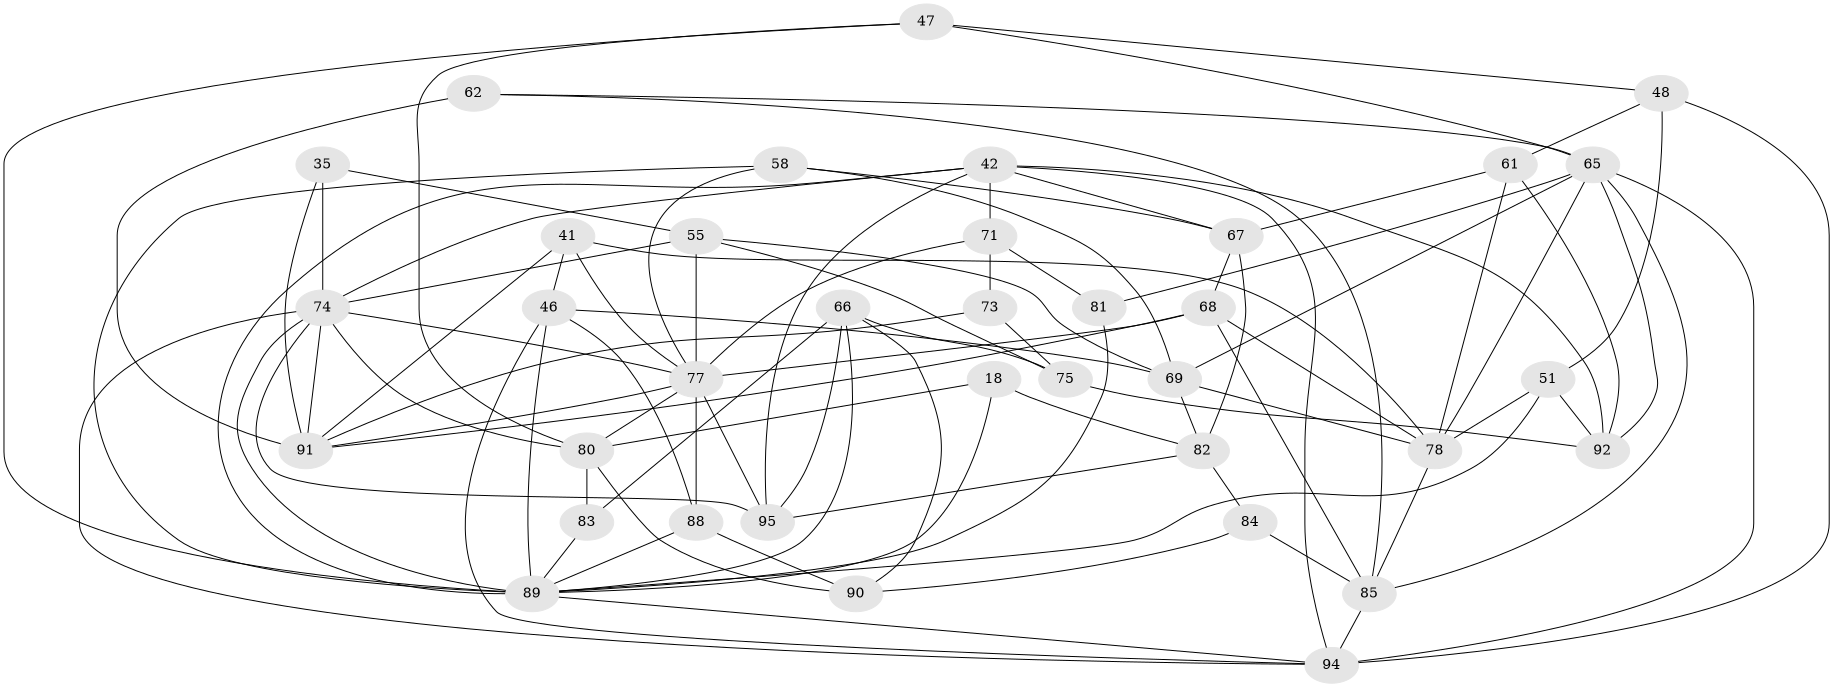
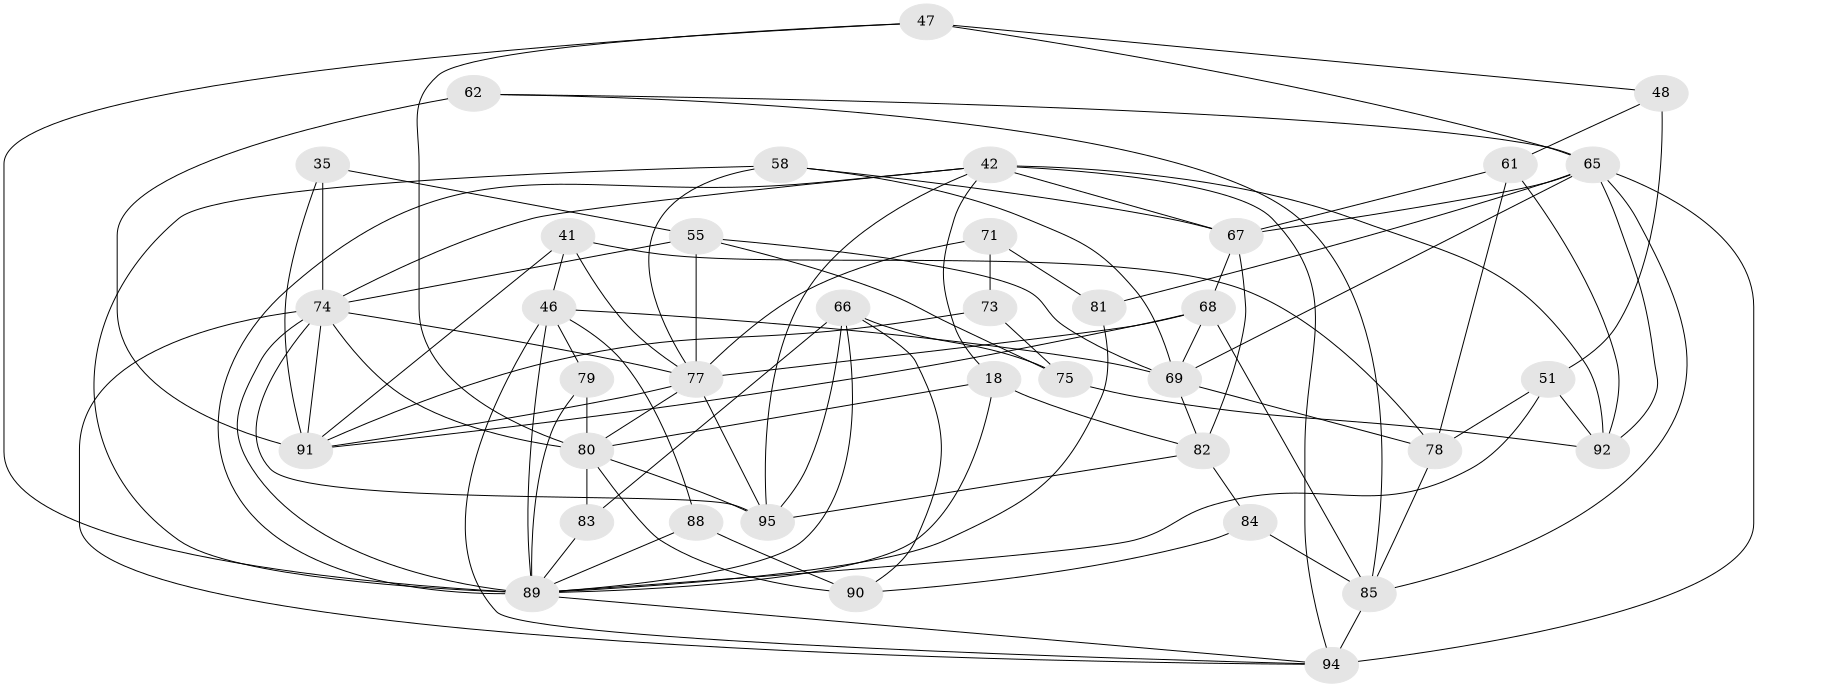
(990, 199) -> (944, 278)
(1516, 309) -> (1417, 207)
none -> (587, 379)
(1322, 379) -> (1192, 343)
(696, 451) -> none
none -> (676, 483)
(1826, 529) -> none
